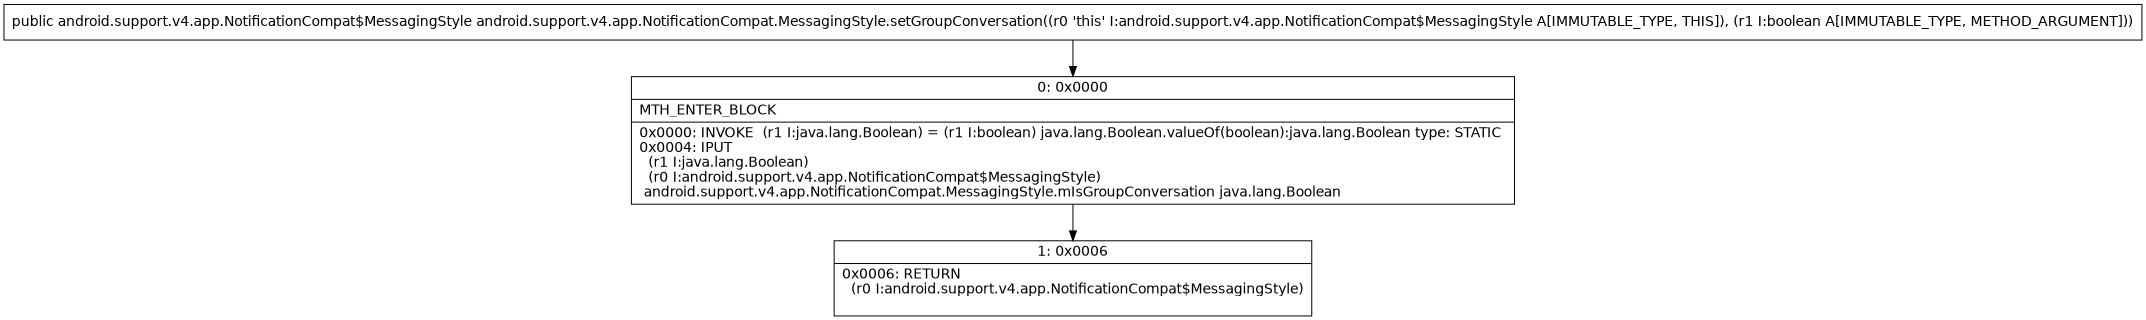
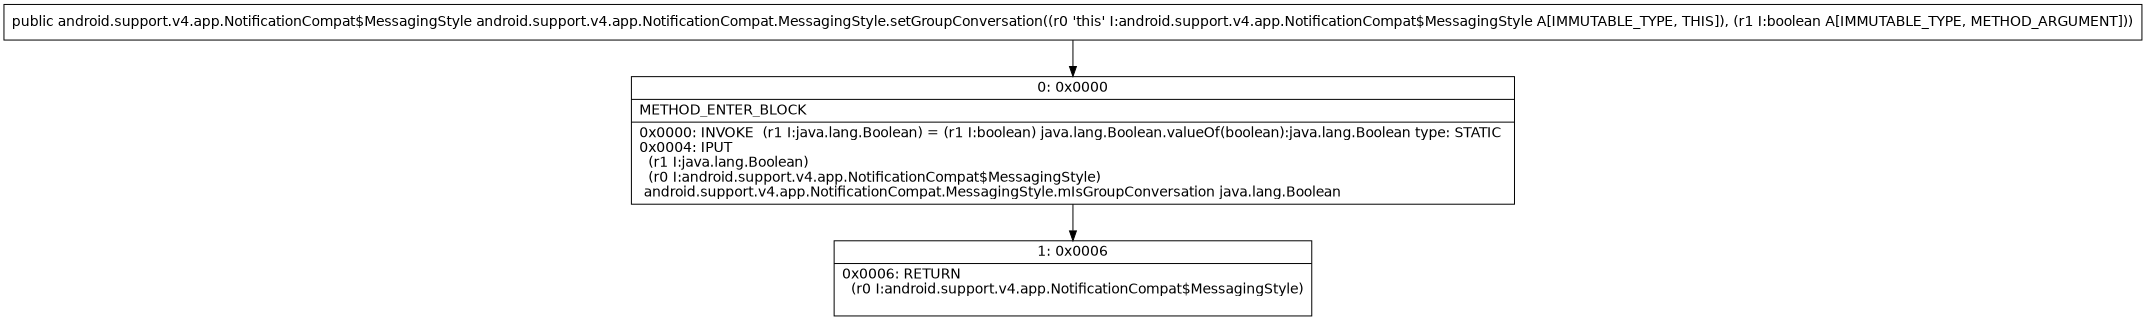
(708, 110) -> (723, 110)
